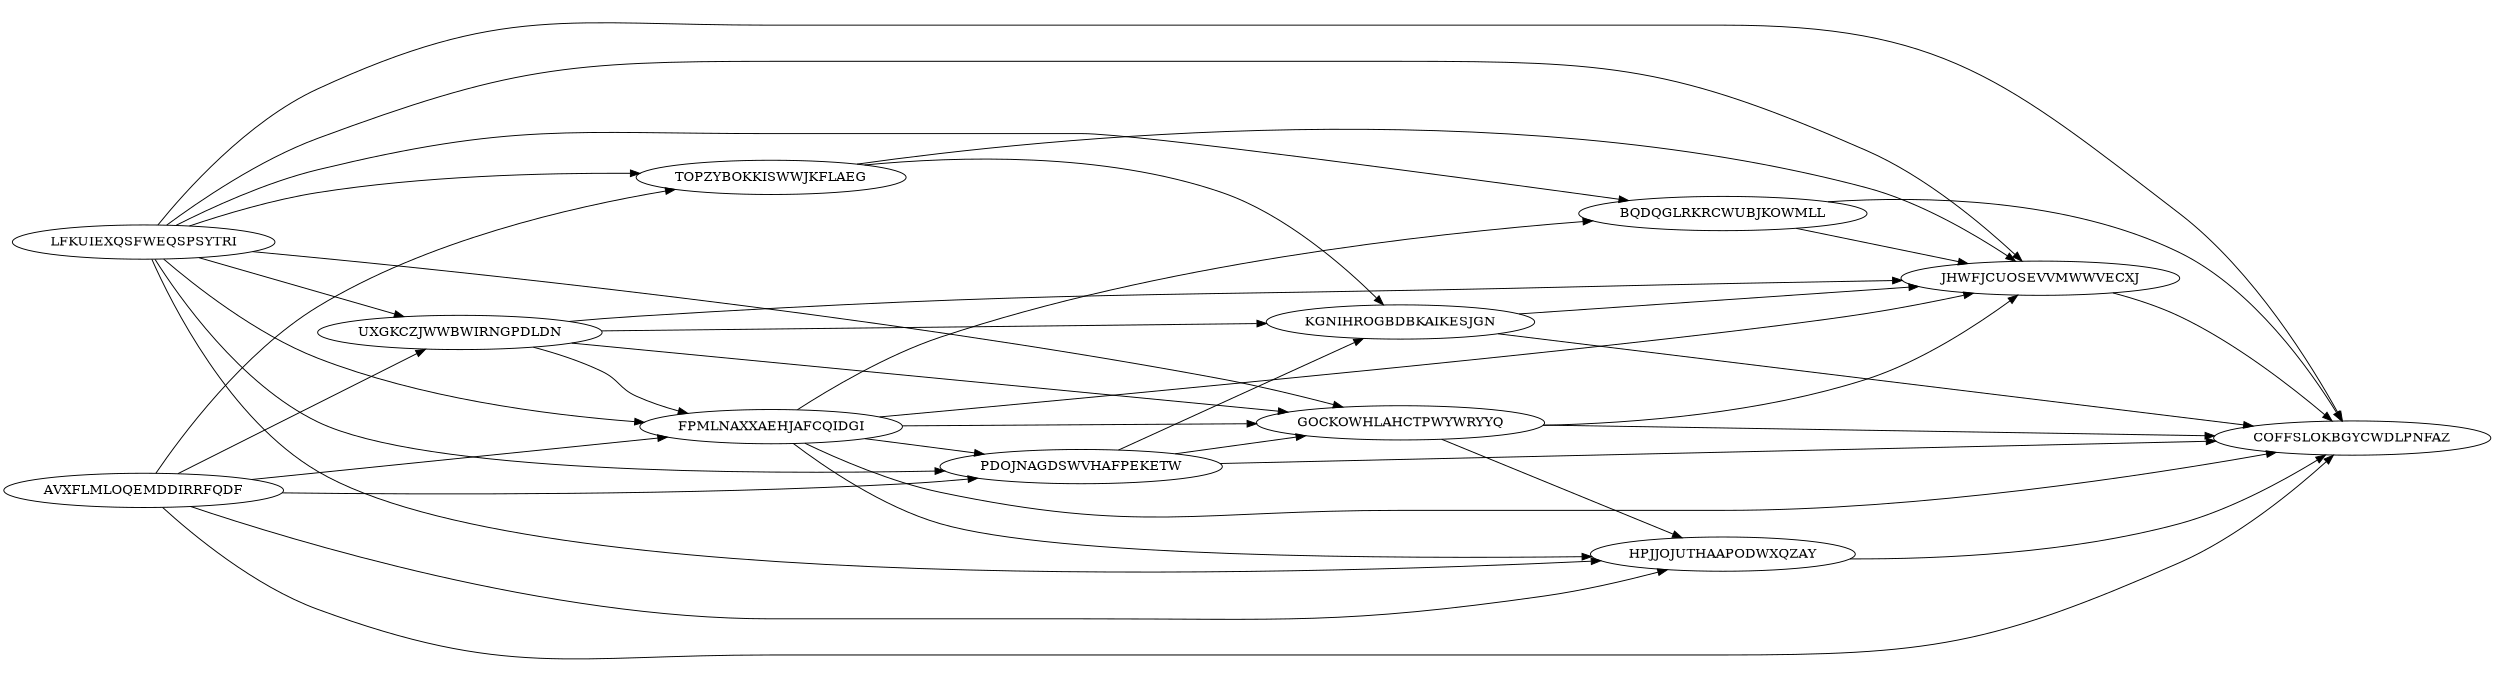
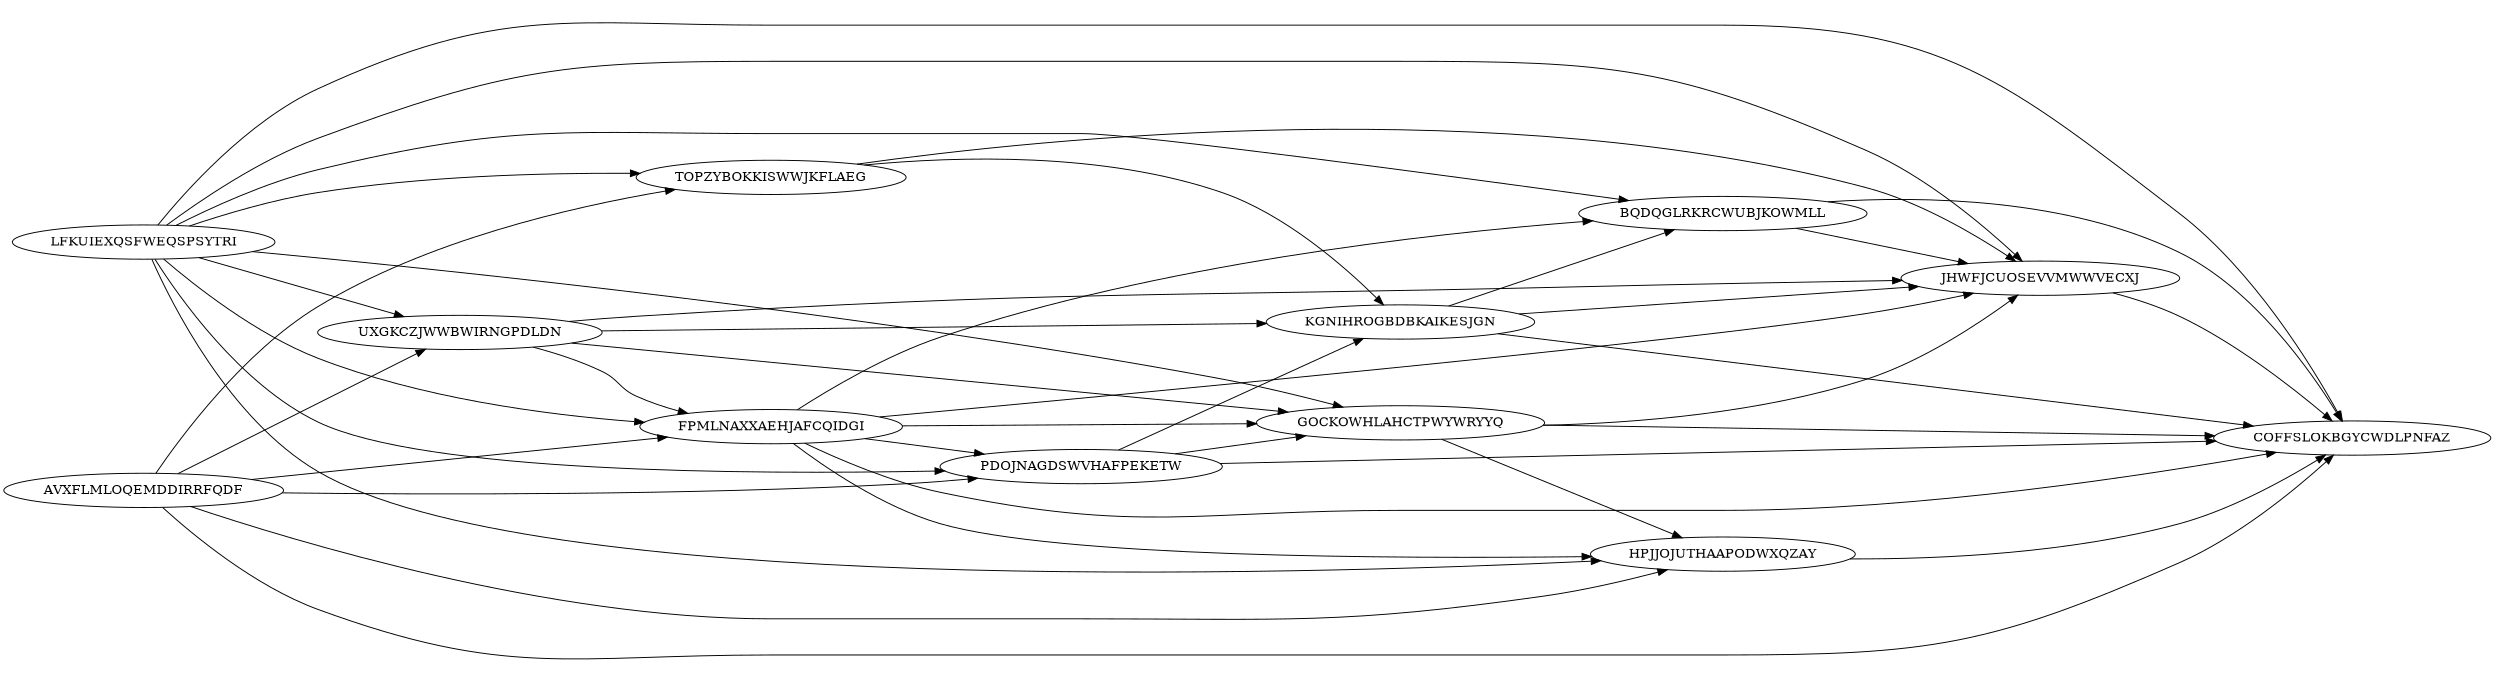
none -> (1557, 269)
